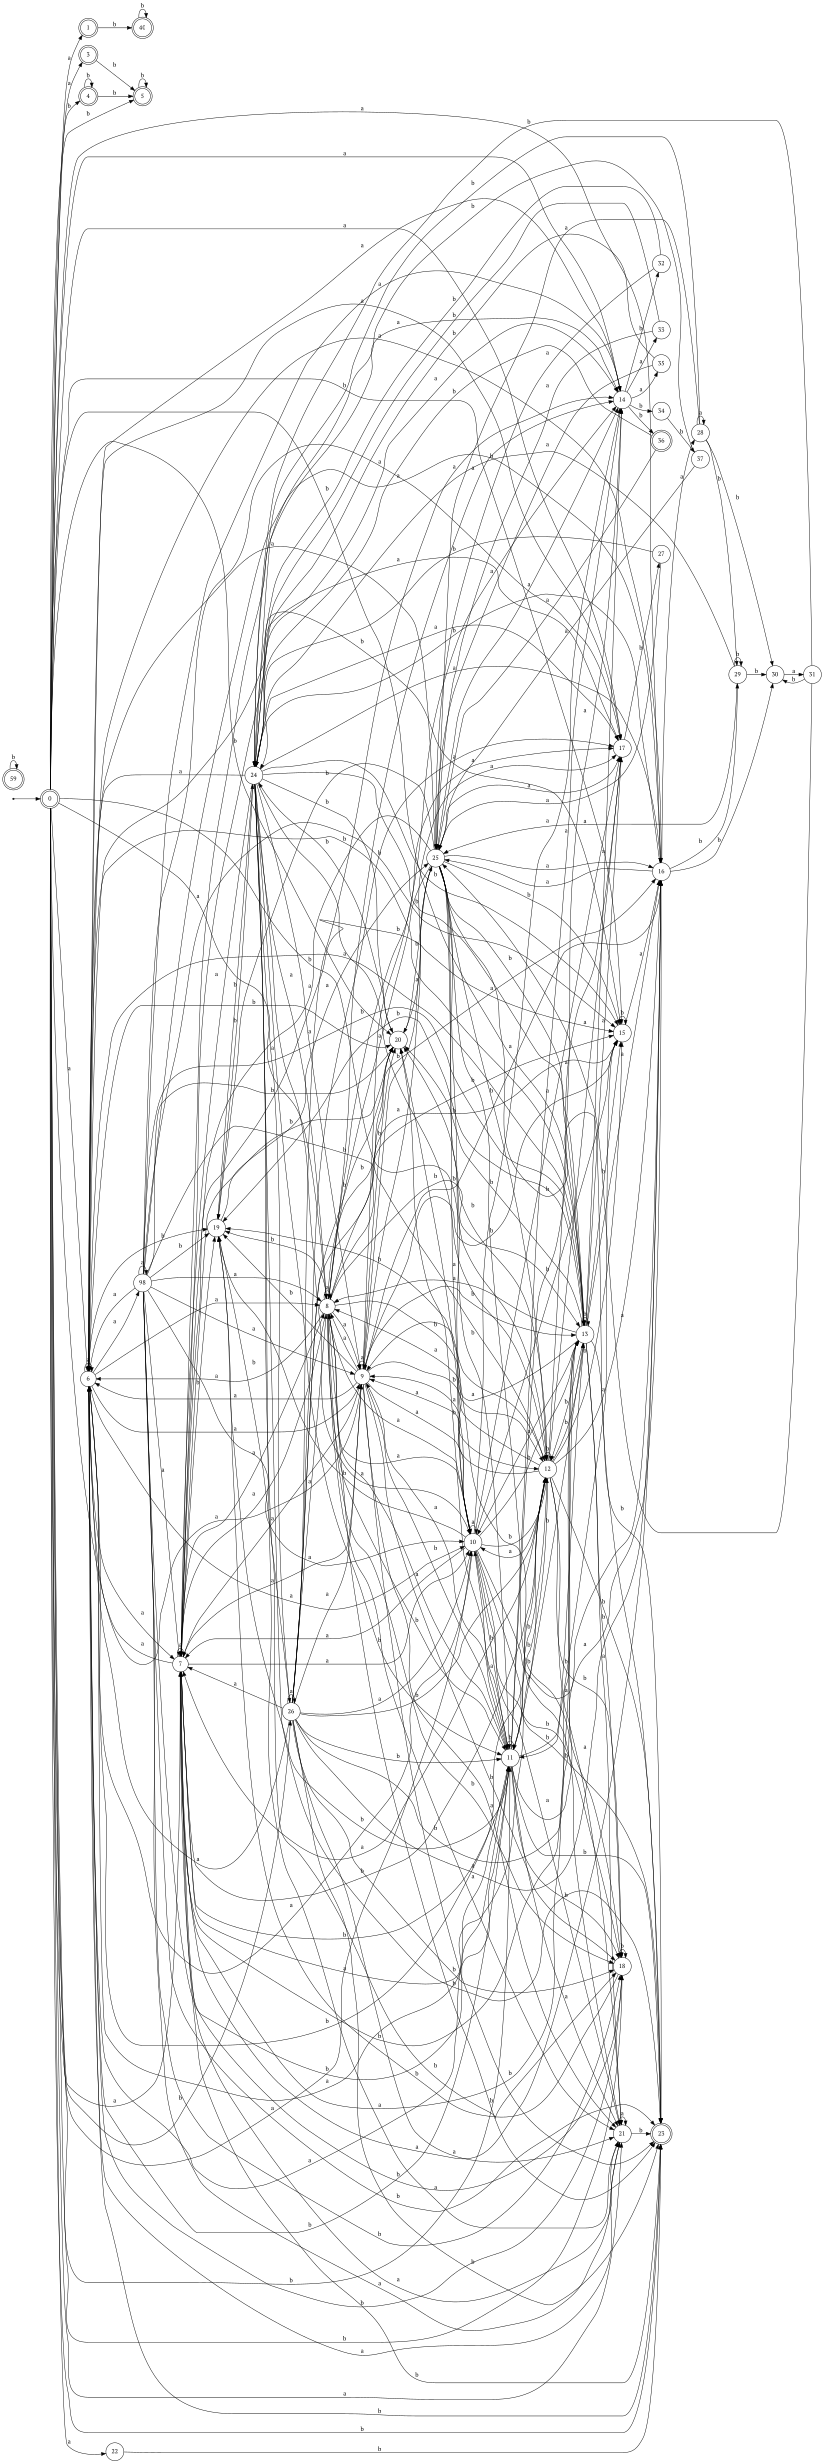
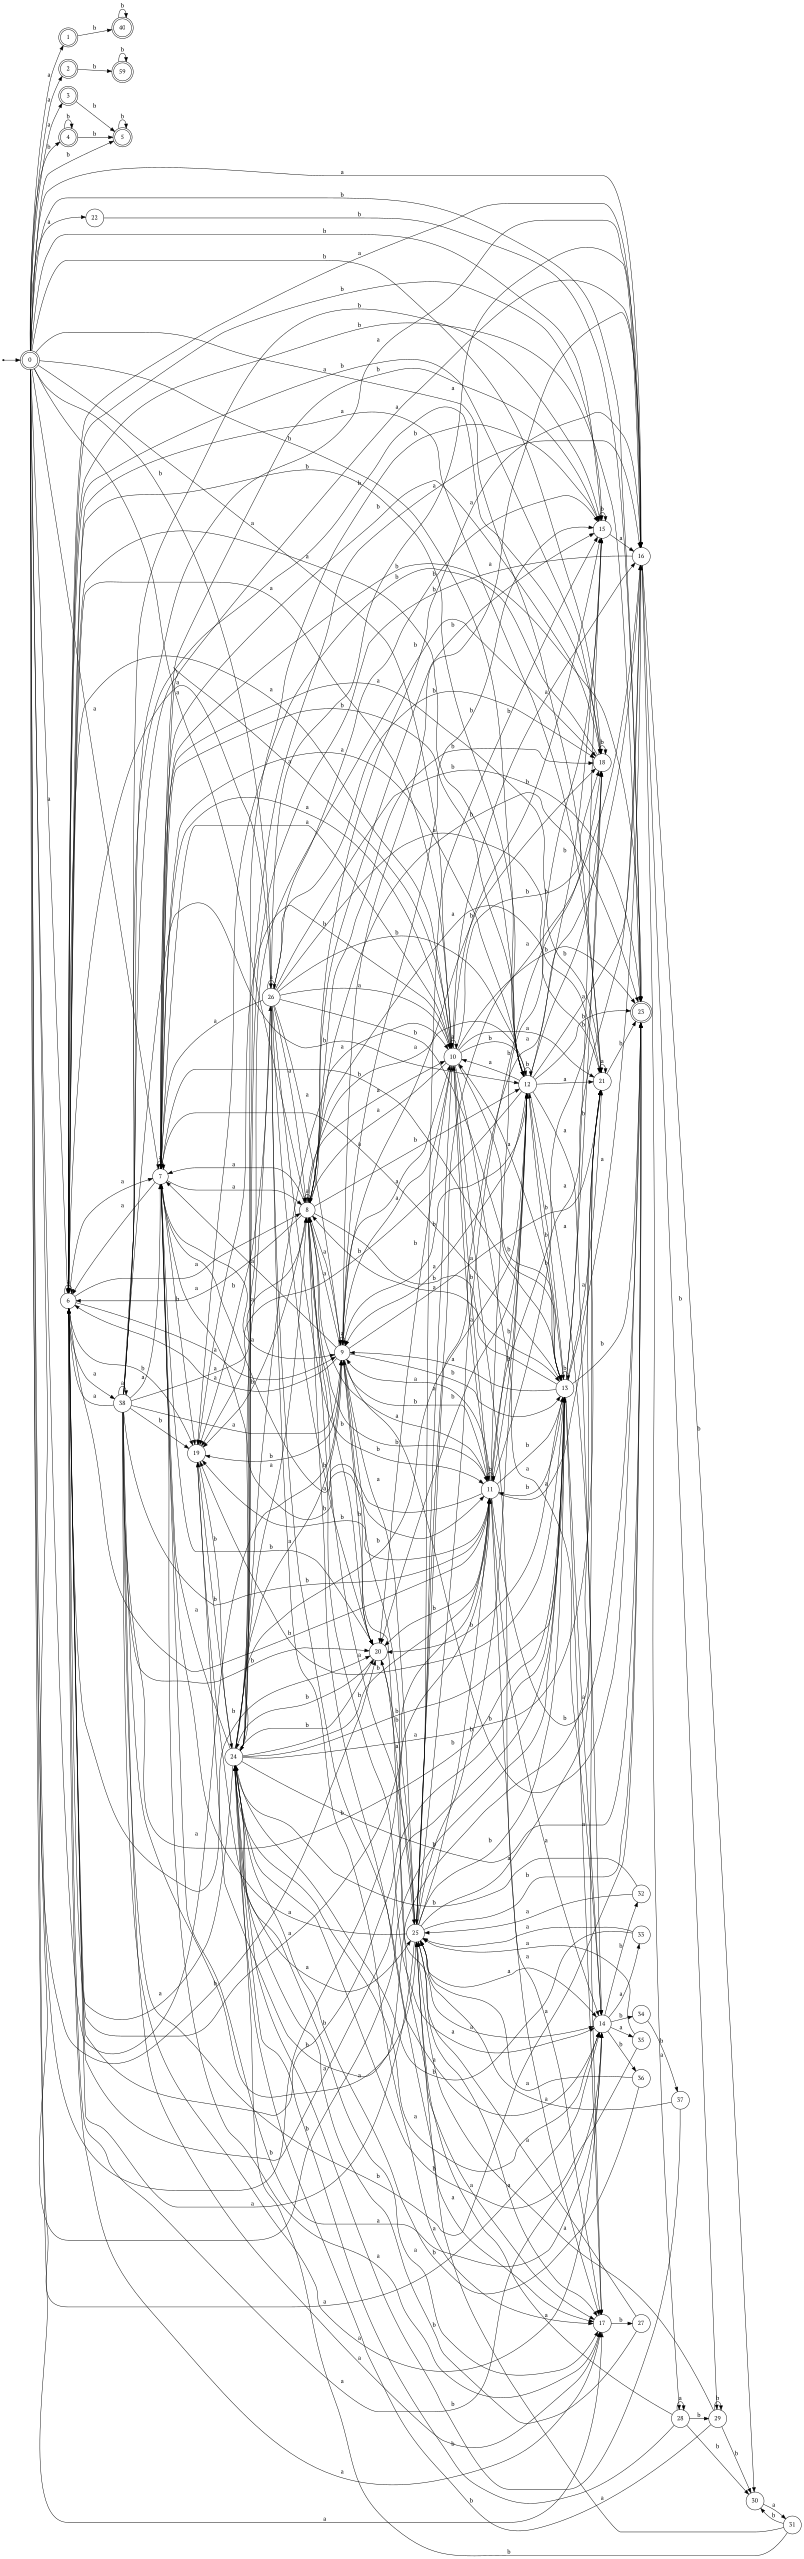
none -> (68, 69)
(661, 441) -> (641, 2078)
(143, 1283) -> (123, 1403)
